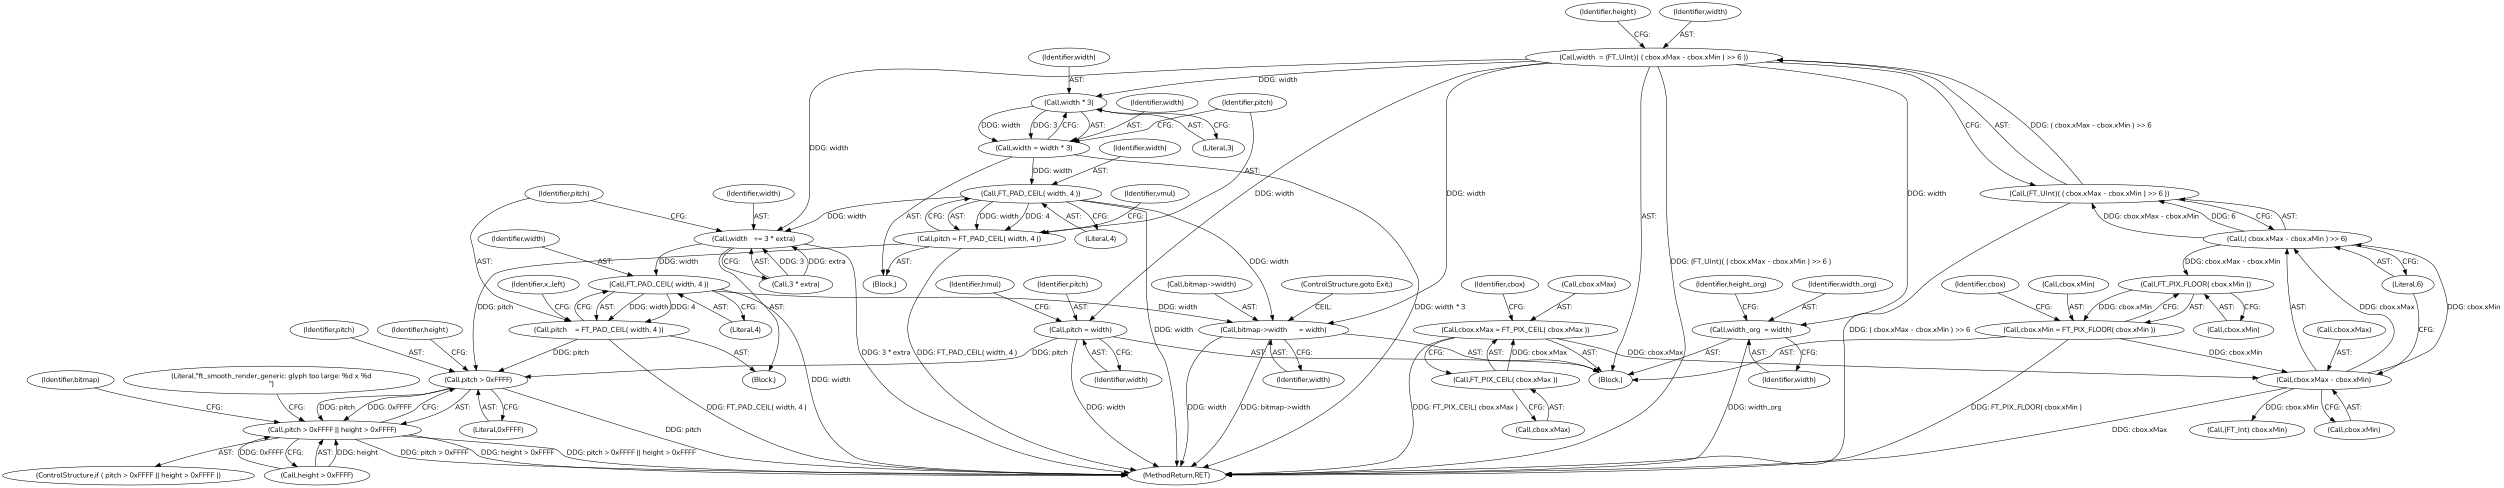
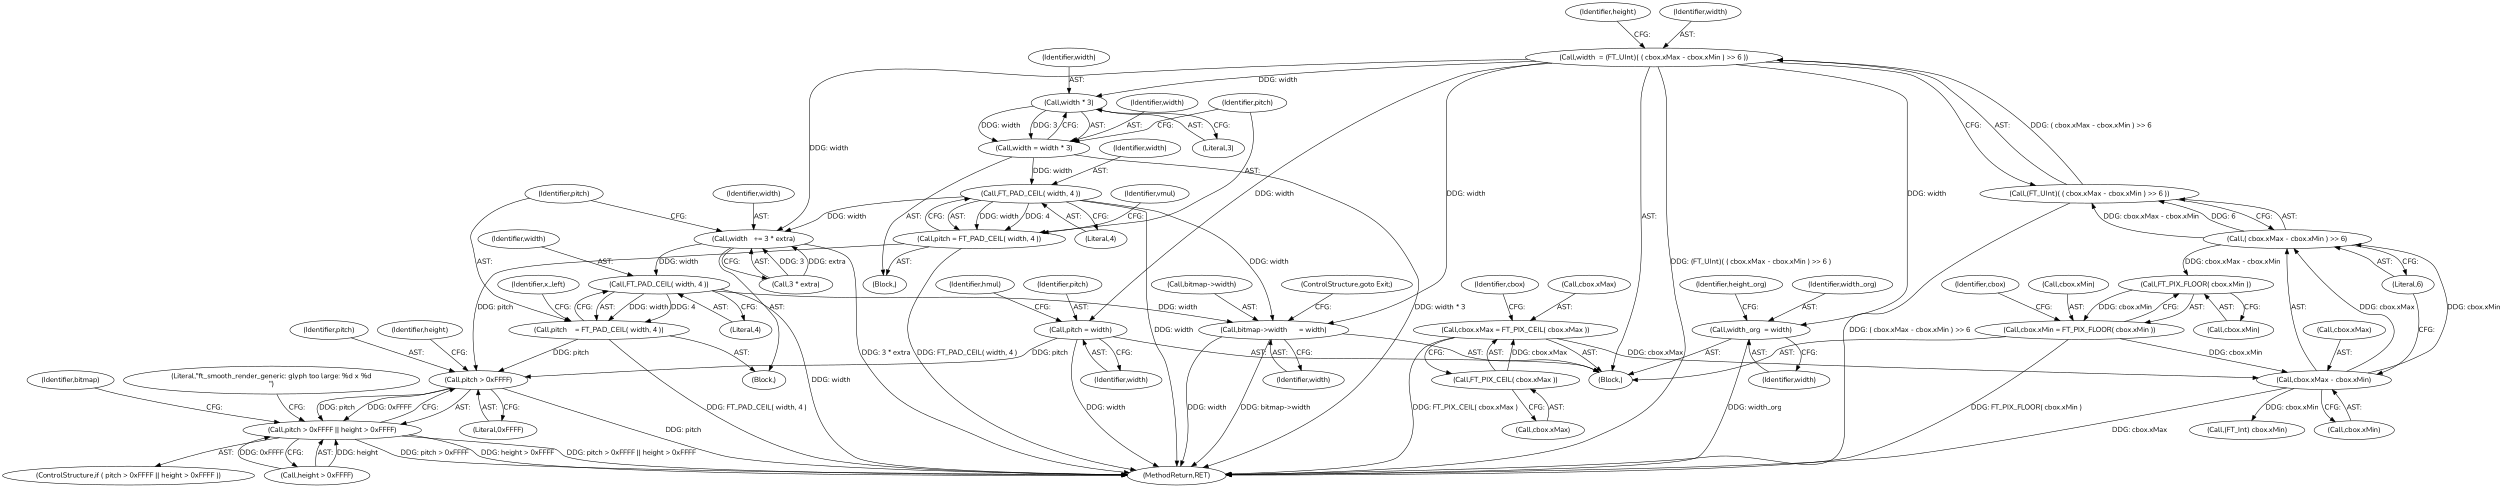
(1325, 307) -> (1324, 307)
